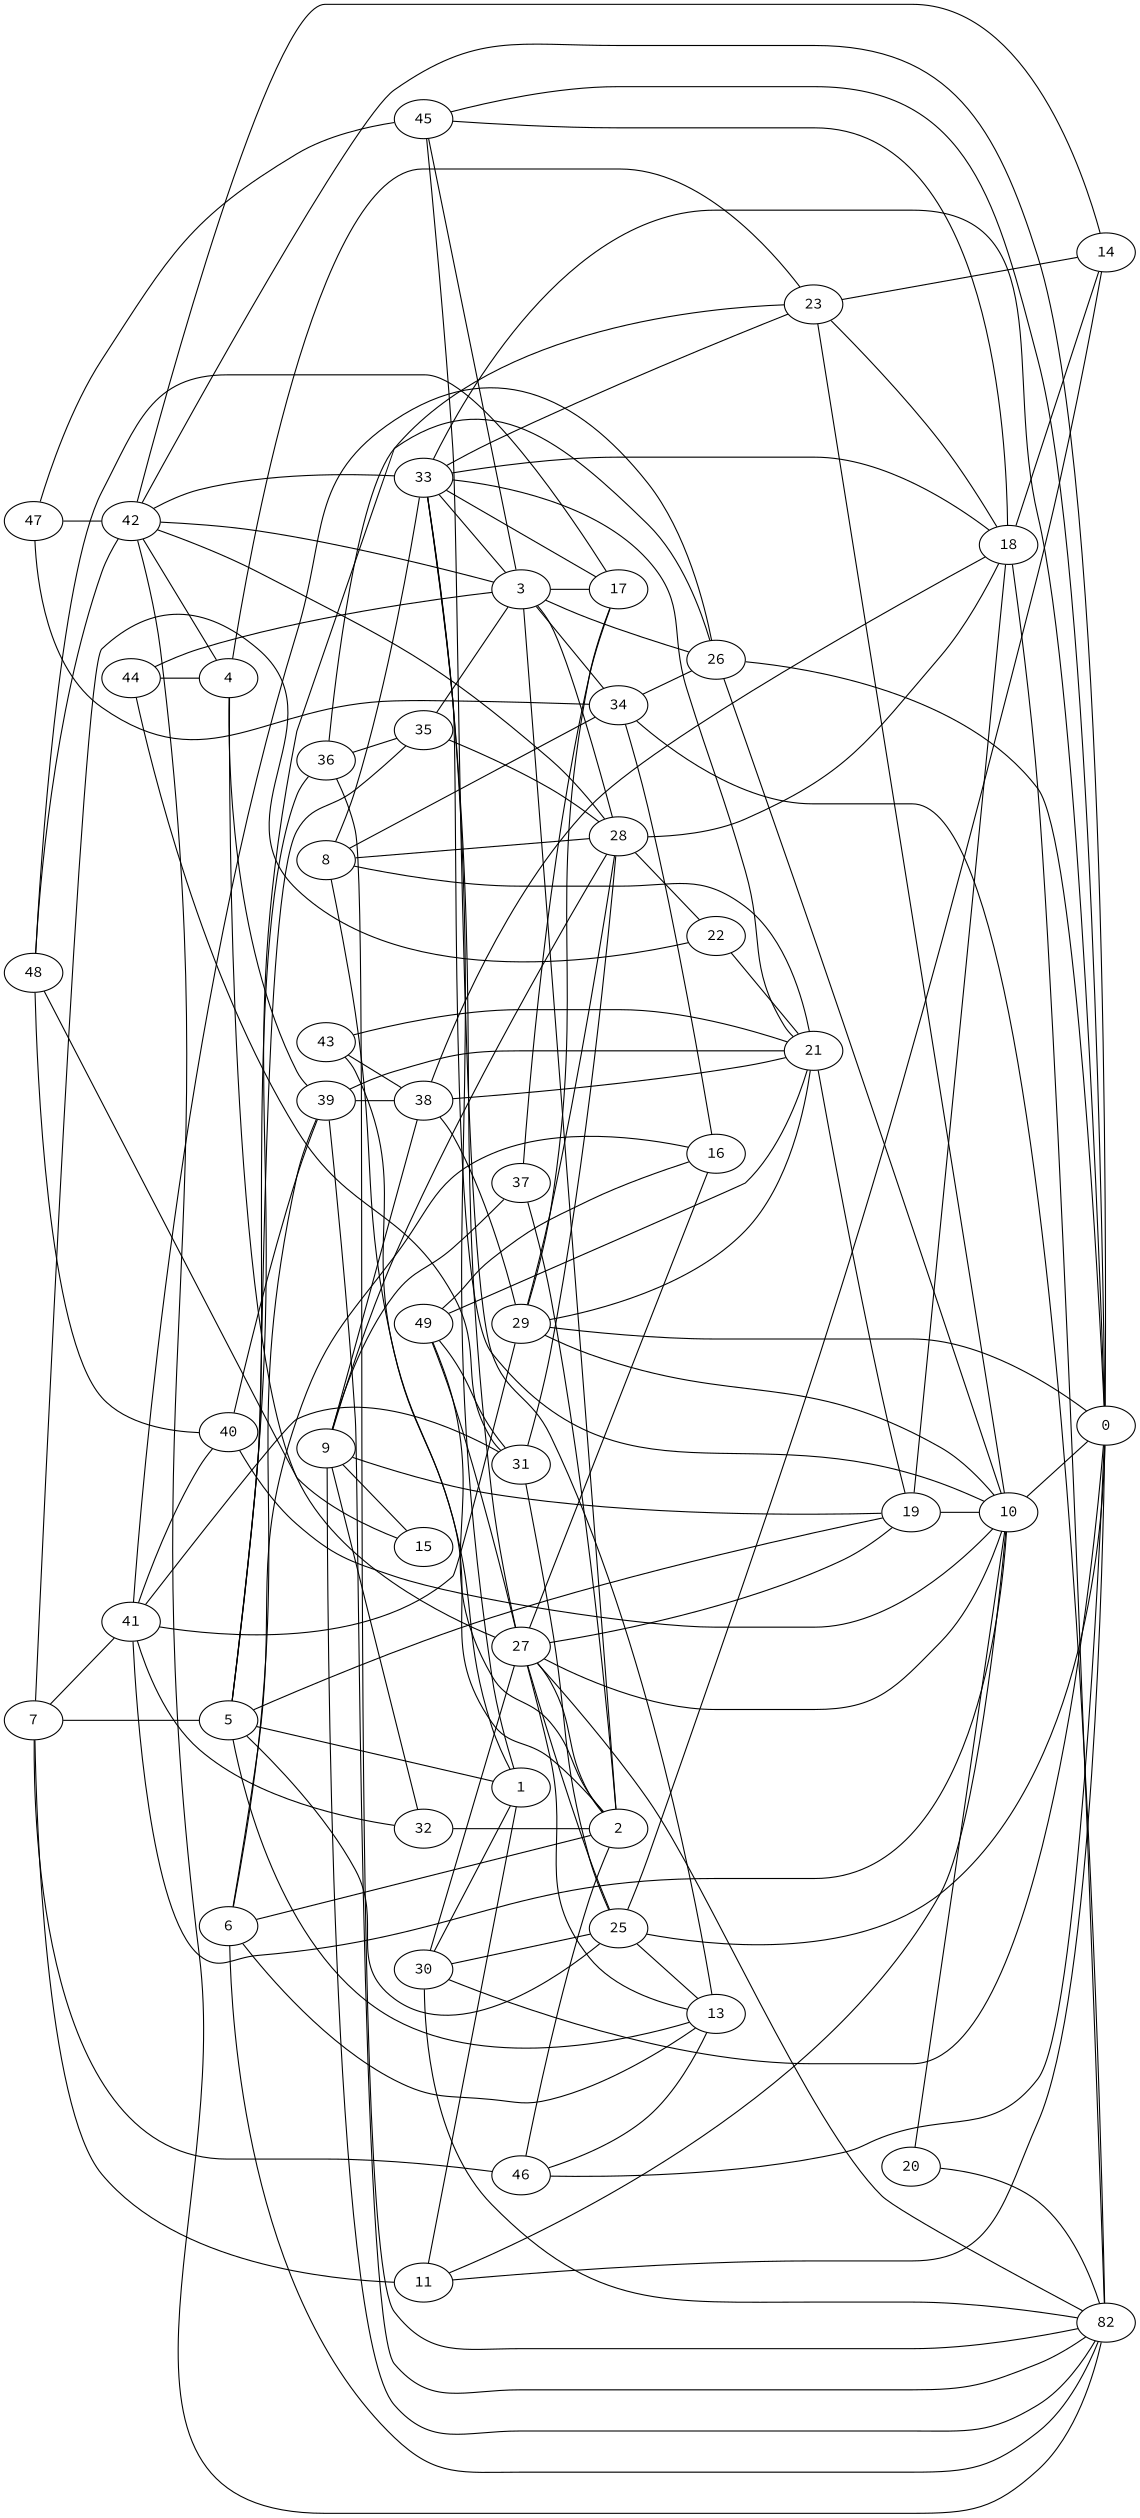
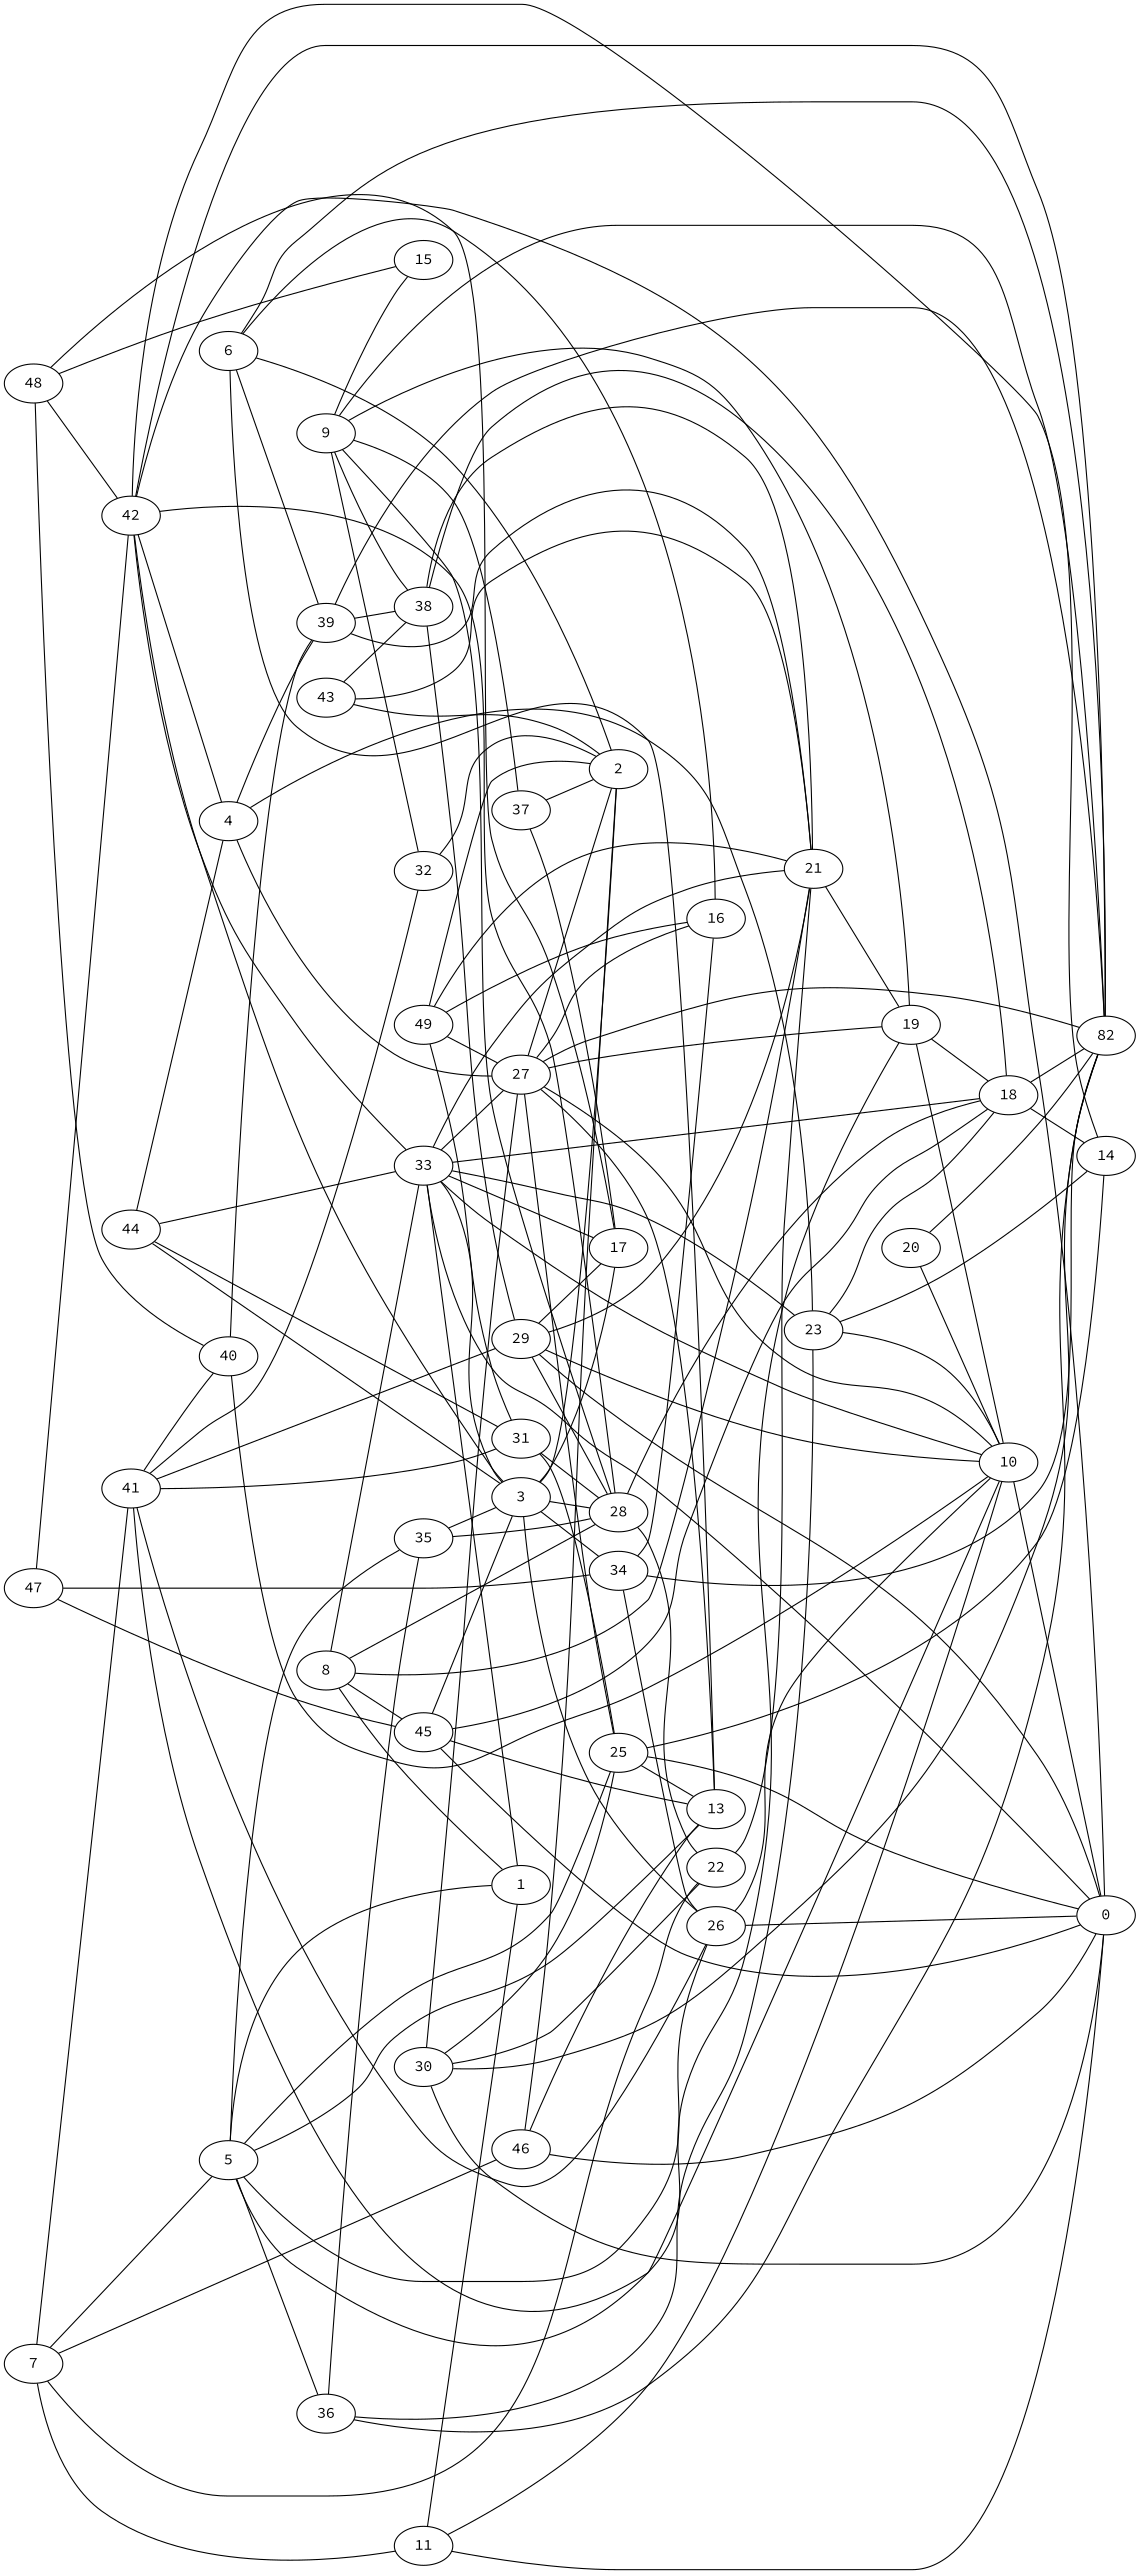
(472, 783) -> (375, 1701)
none -> (277, 1198)
(472, 1879) -> (578, 2006)
